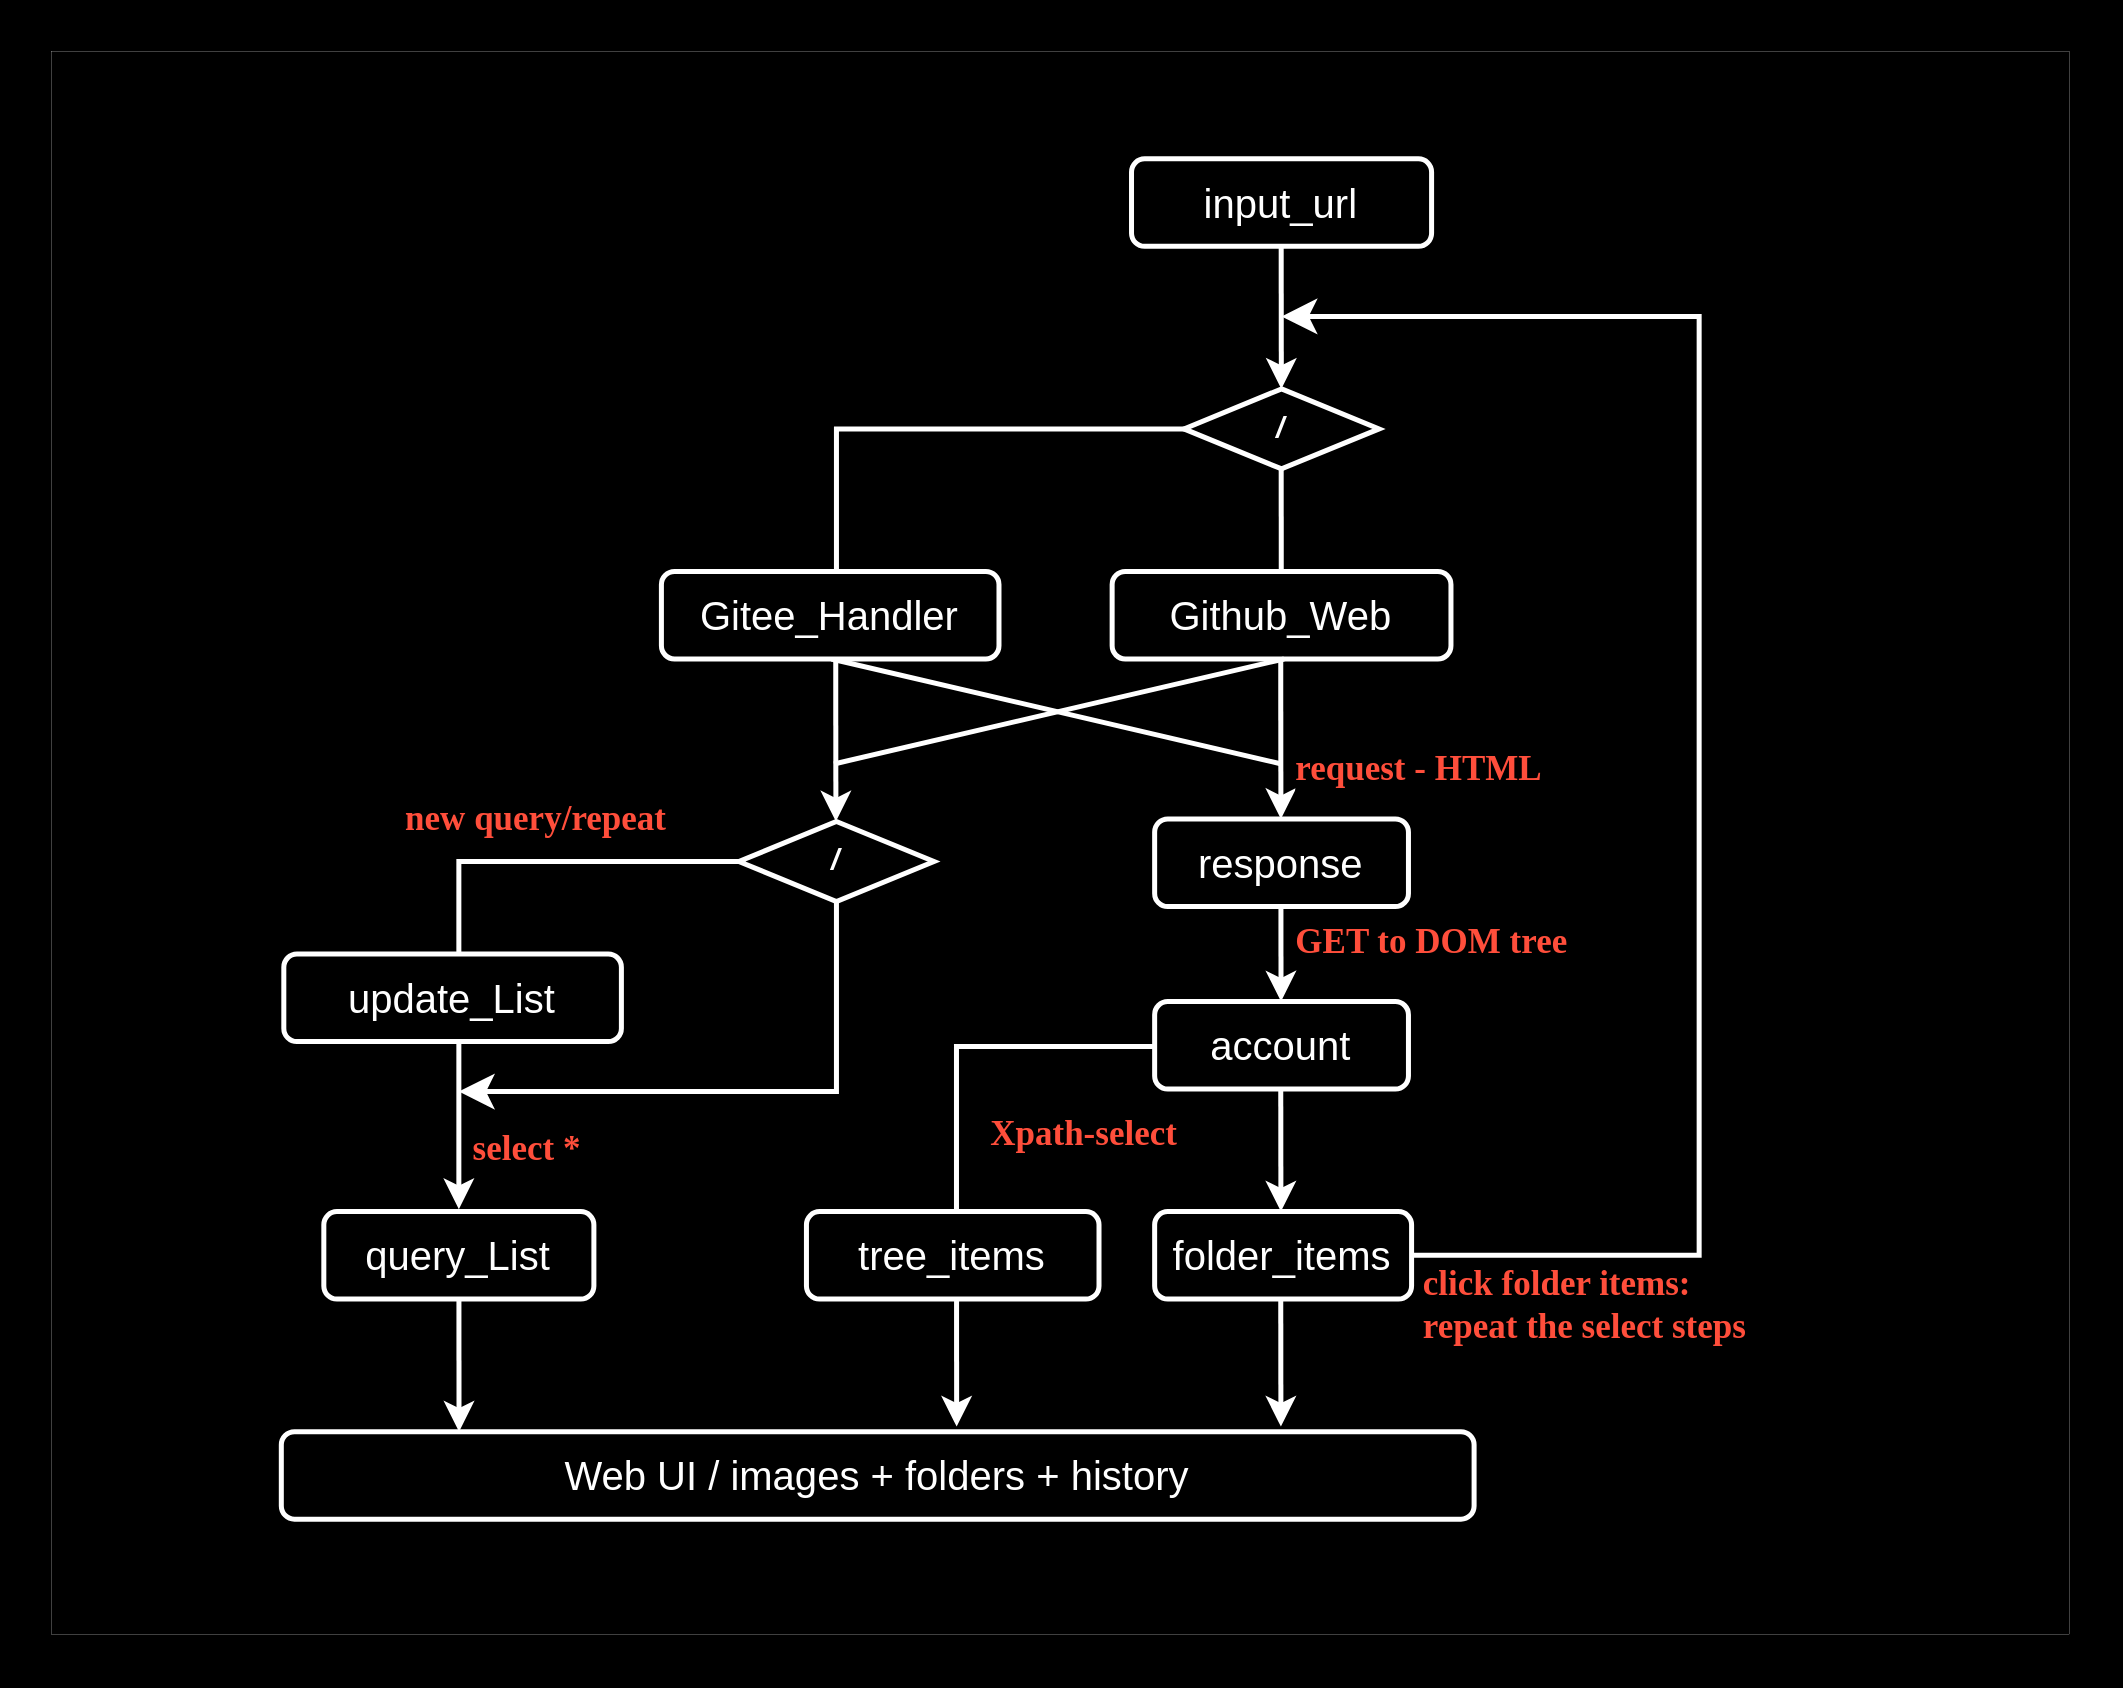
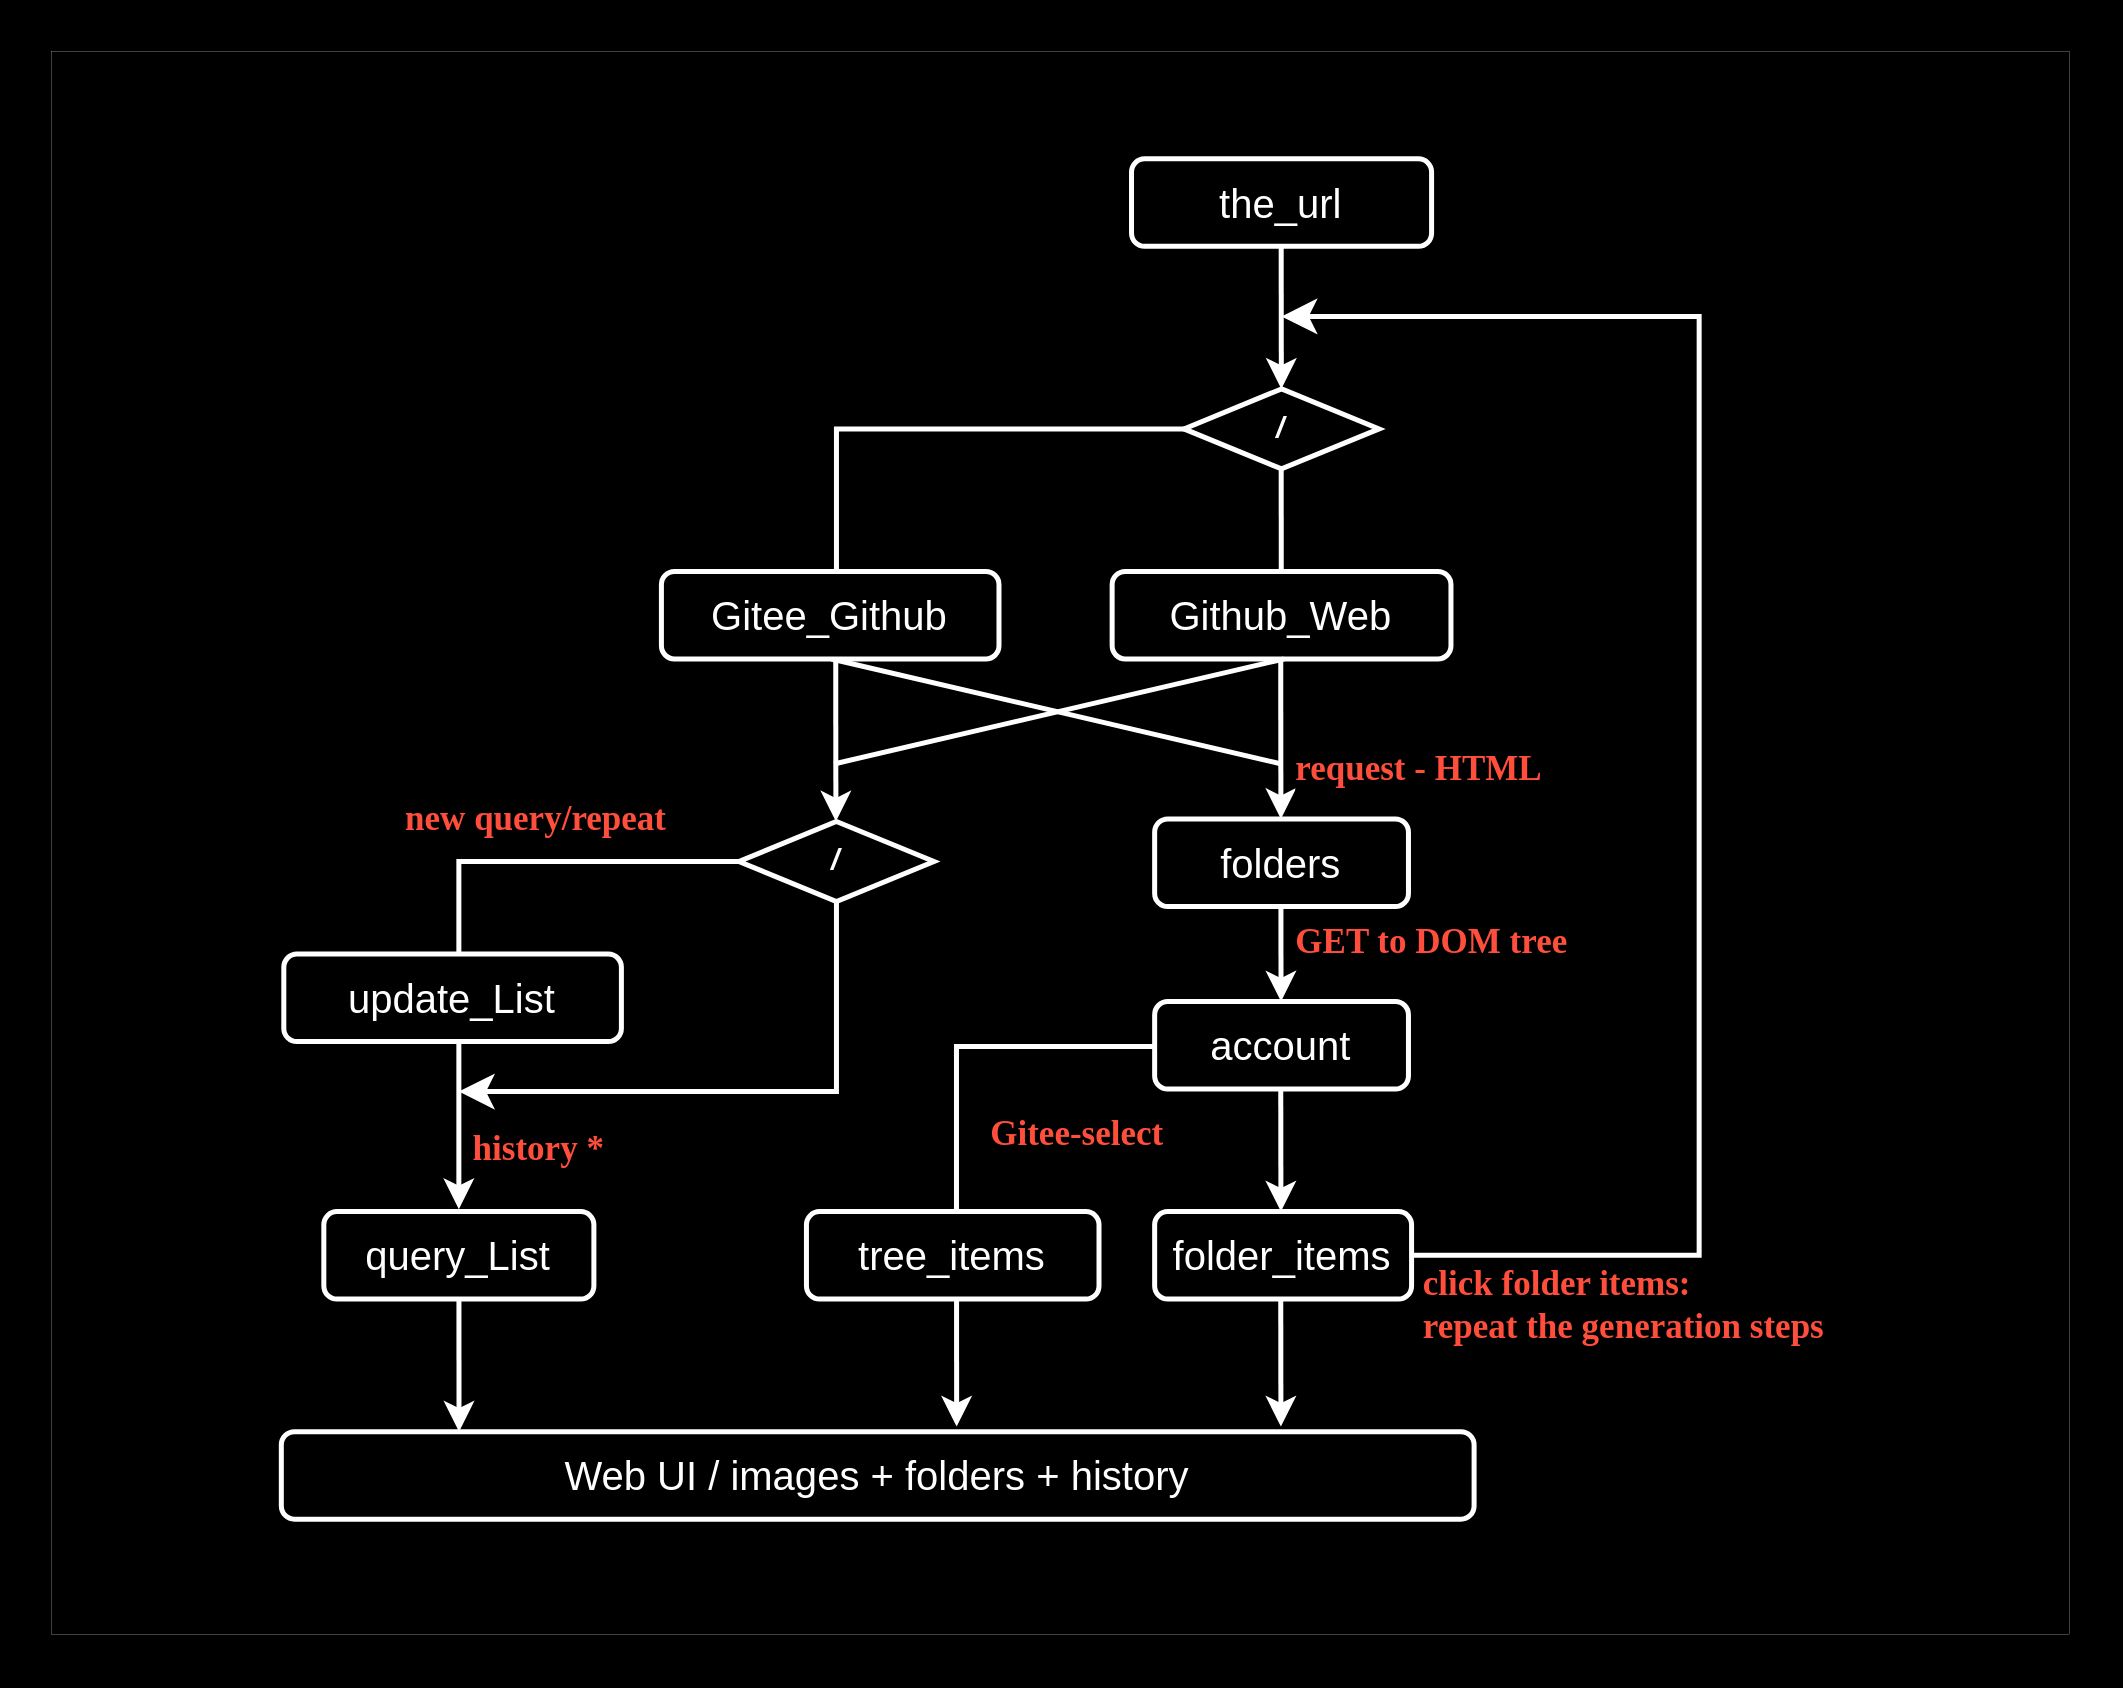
(1281, 204) -> (1281, 204)
(830, 616) -> (830, 616)
(1281, 864) -> (1281, 864)
(1104, 1137) -> (1100, 1137)
(543, 1152) -> (553, 1152)
(1631, 1308) -> (1670, 1308)
